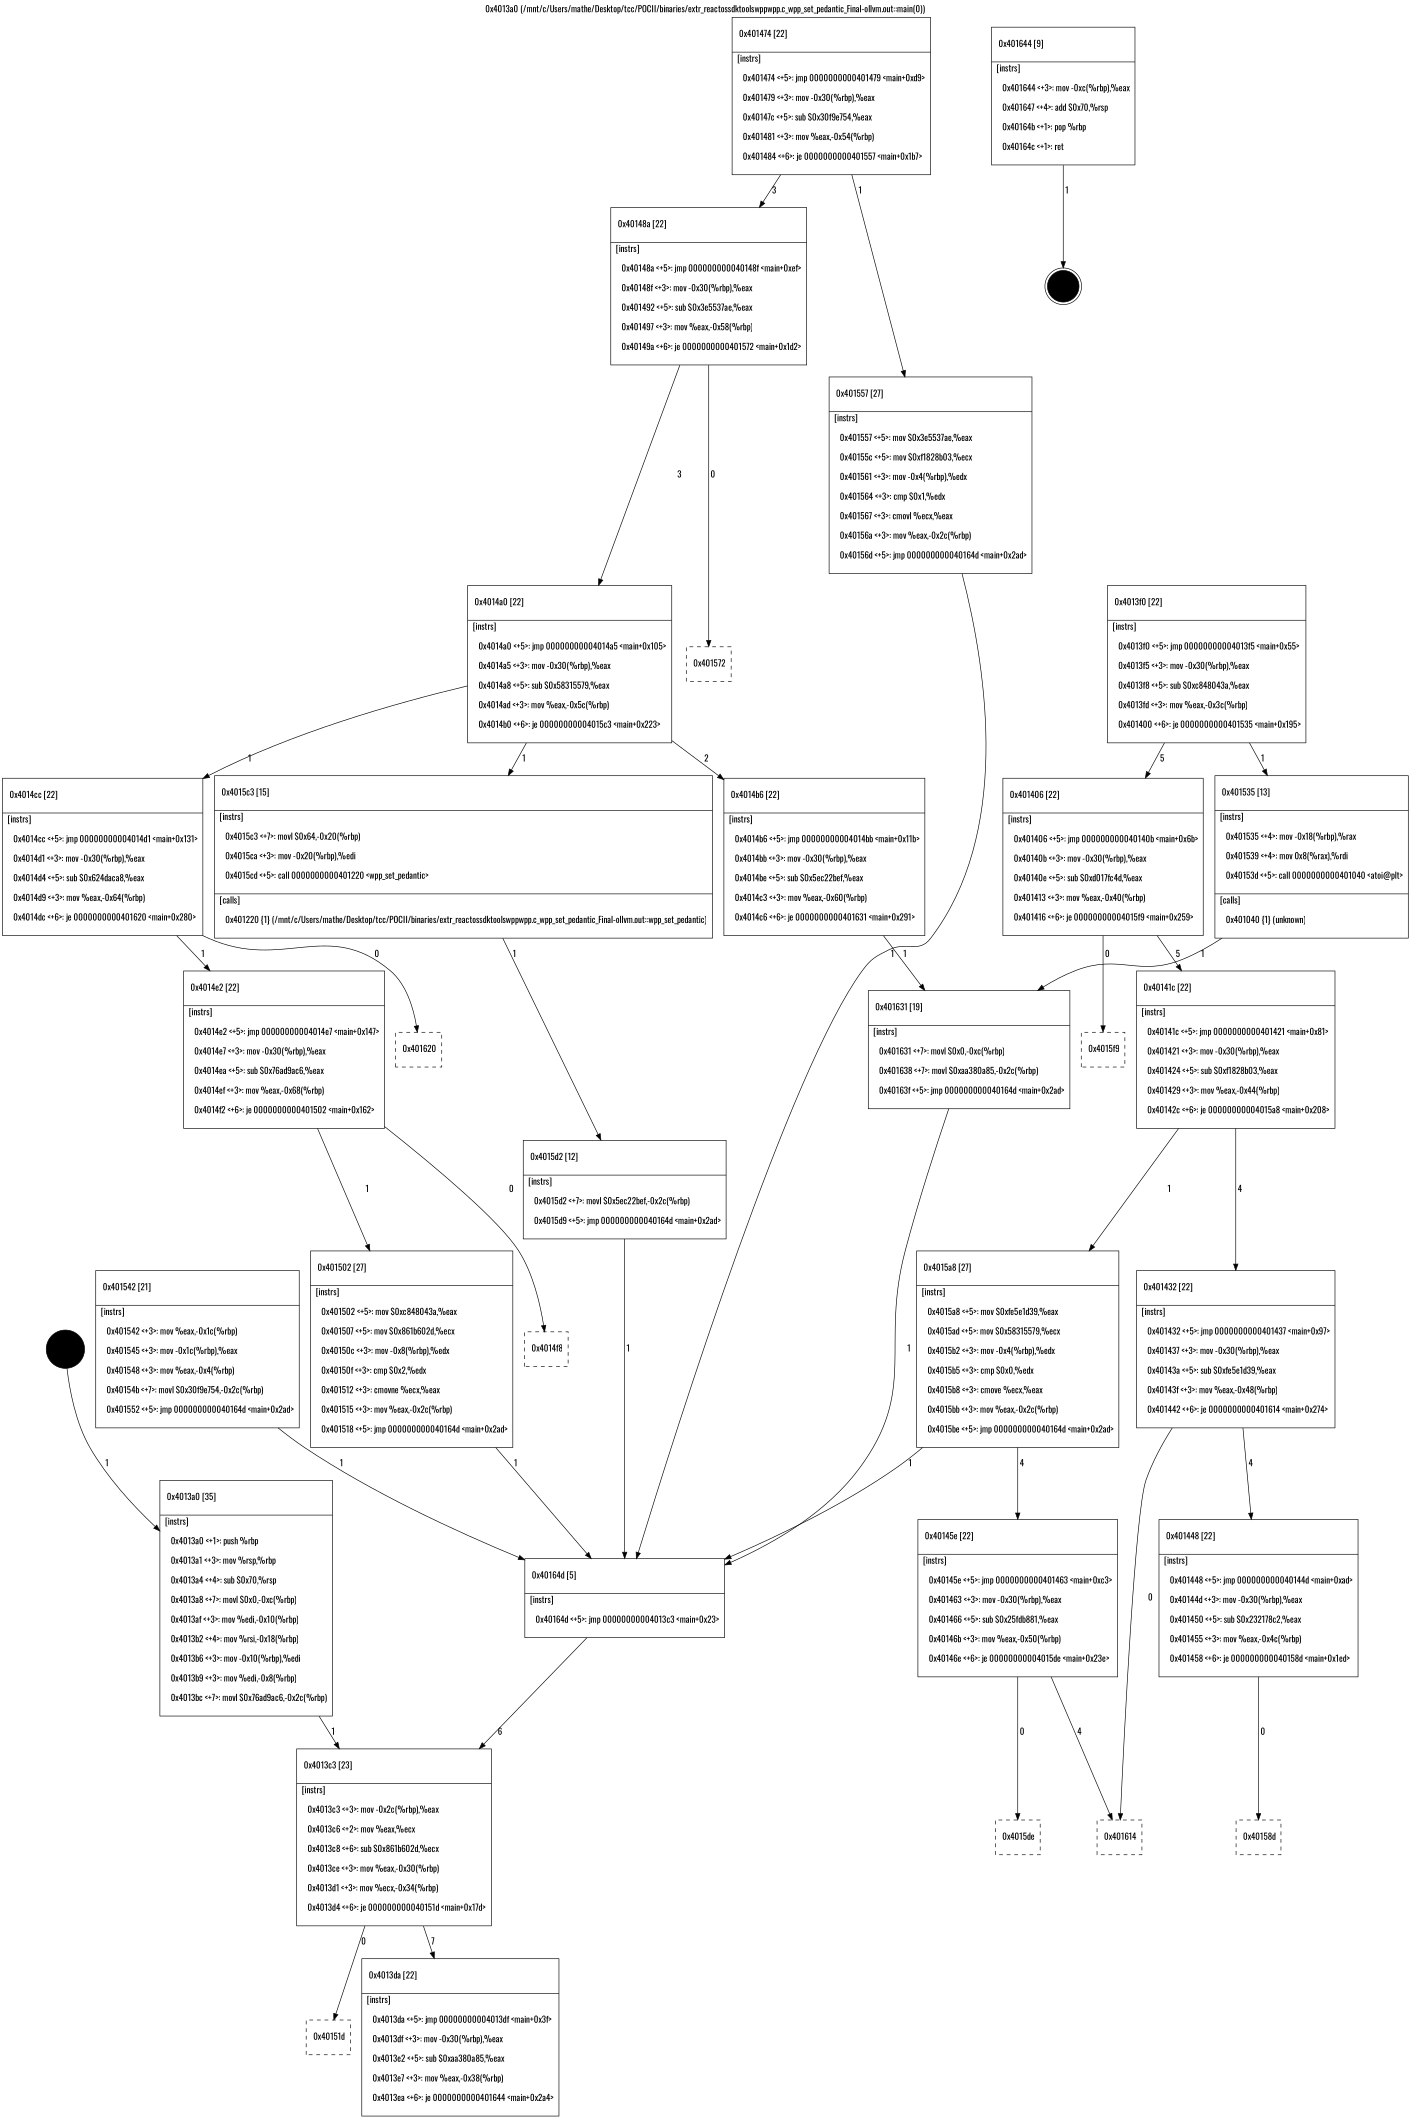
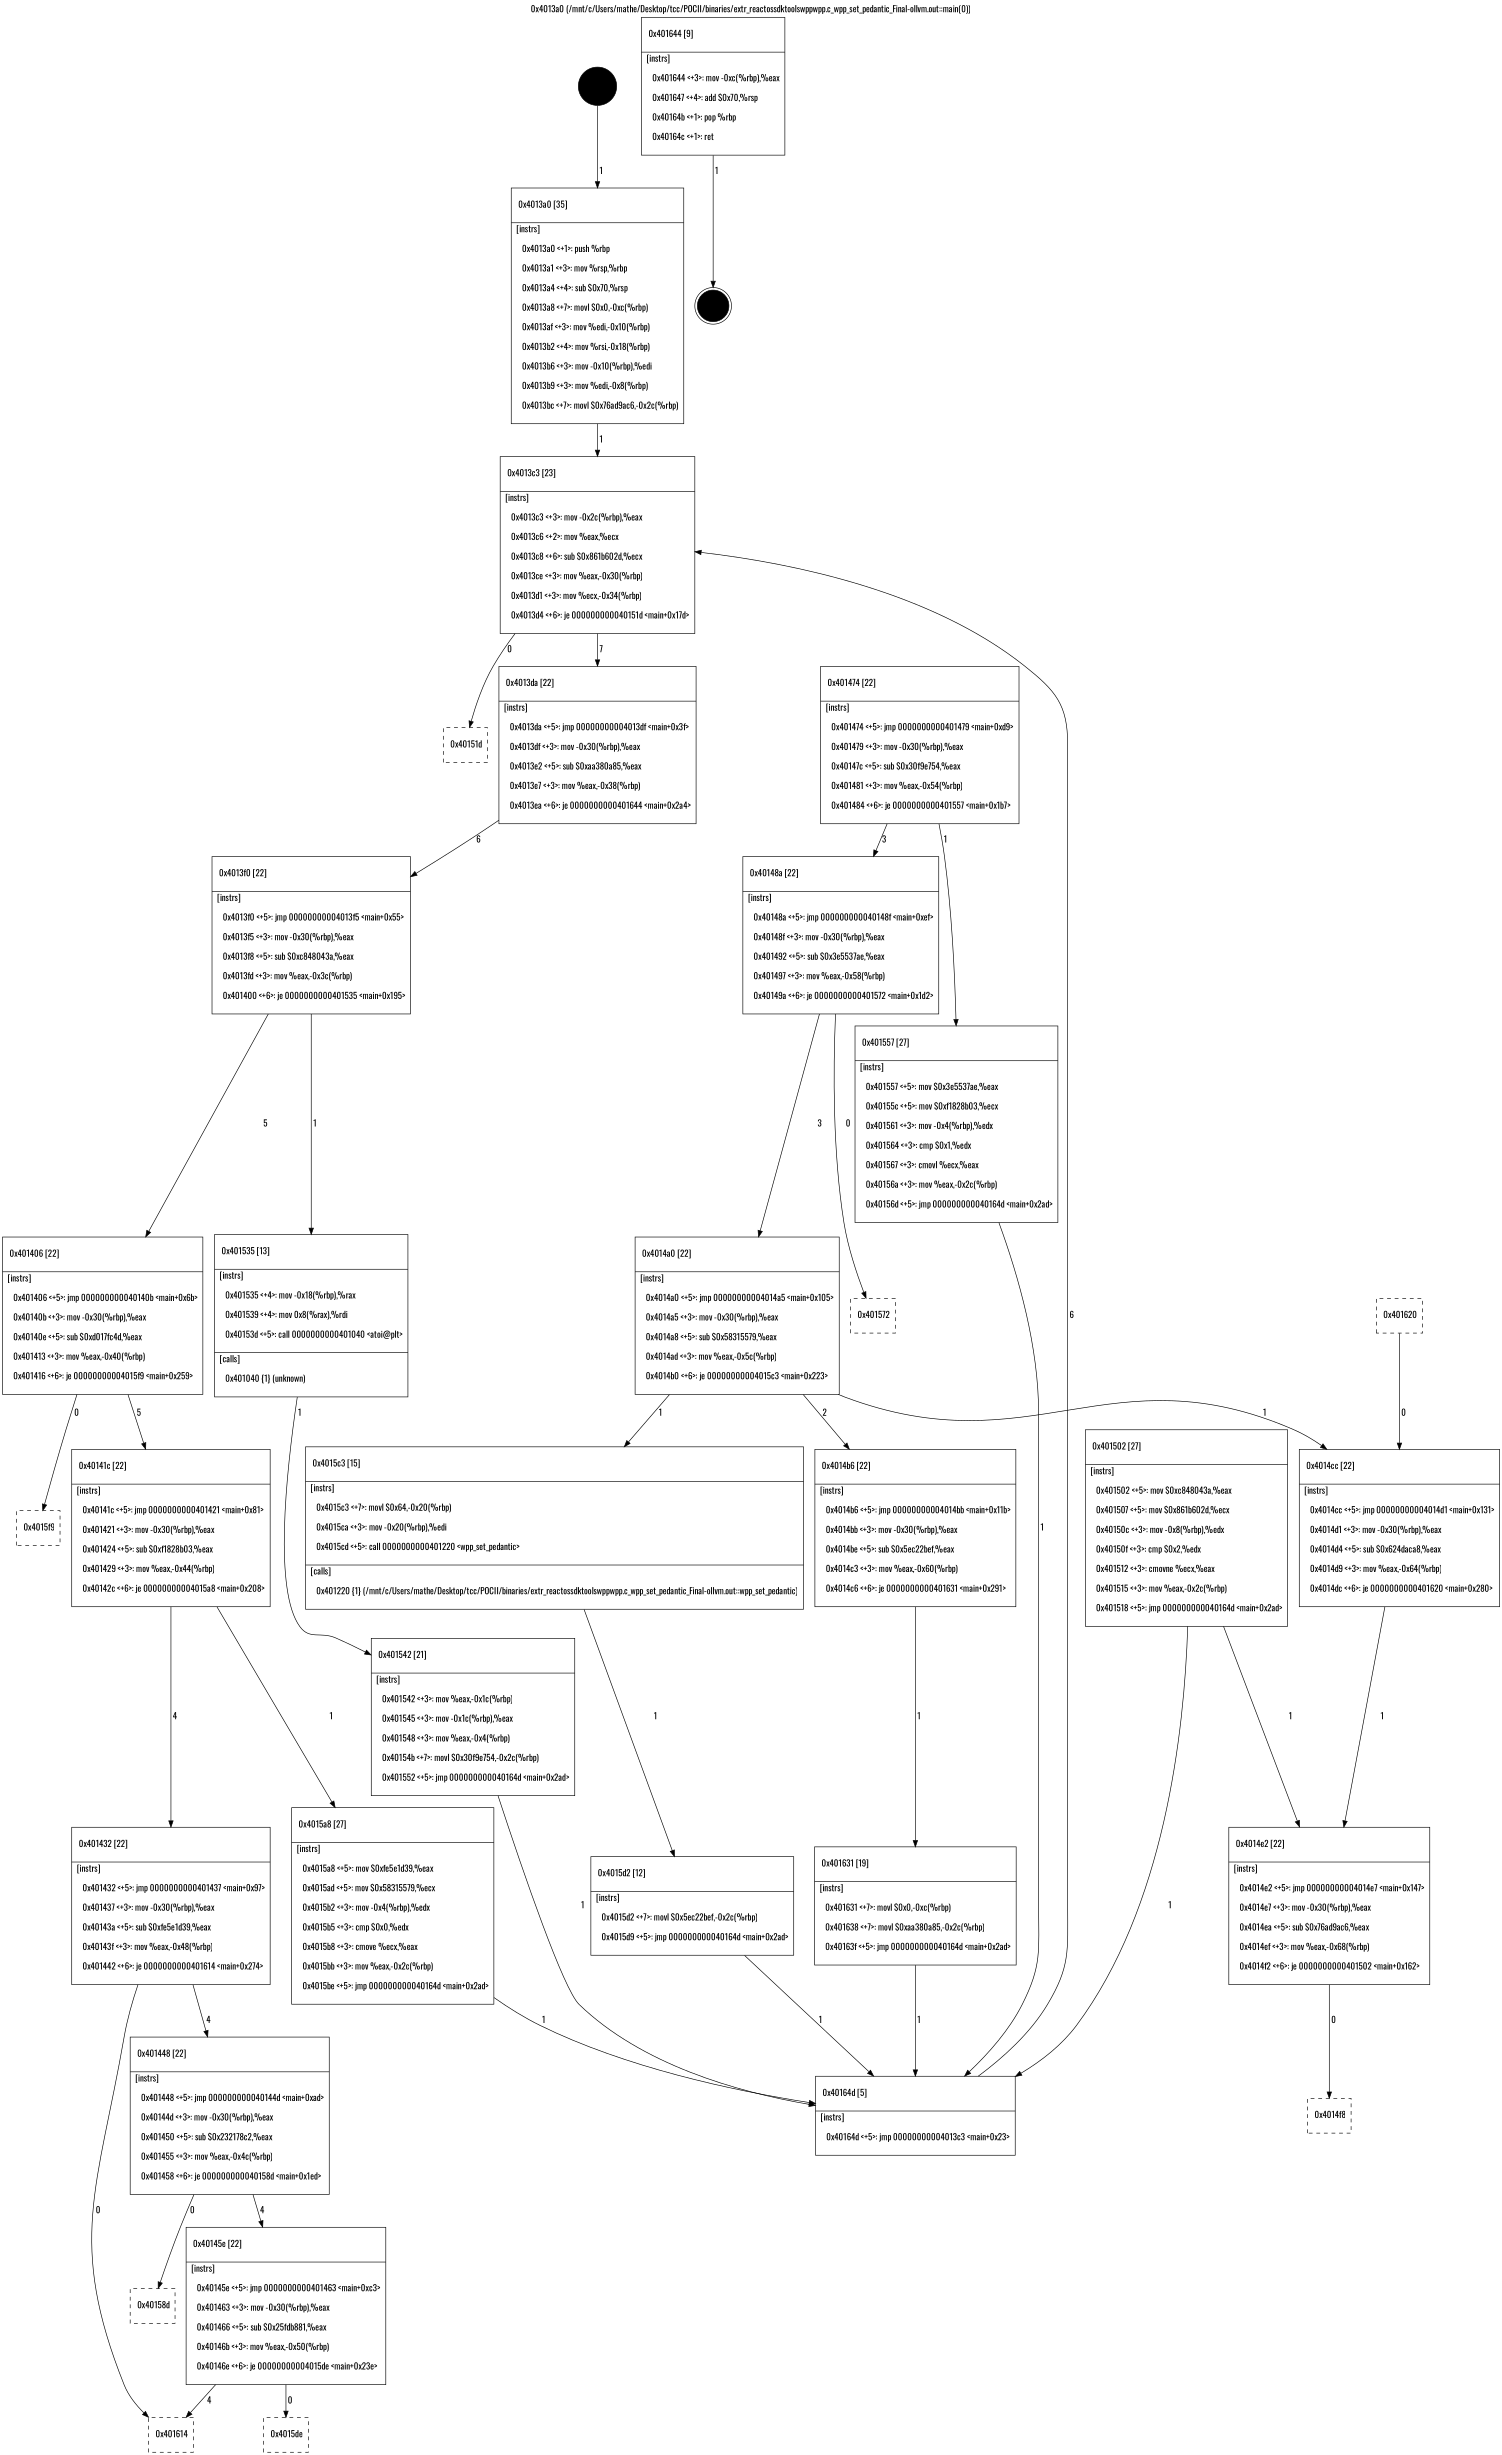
none -> (458, 847)
(330, 946) -> (1399, 1388)
(1133, 966) -> (285, 1549)
(342, 1187) -> (1260, 1724)
(1018, 1480) -> (257, 2208)
